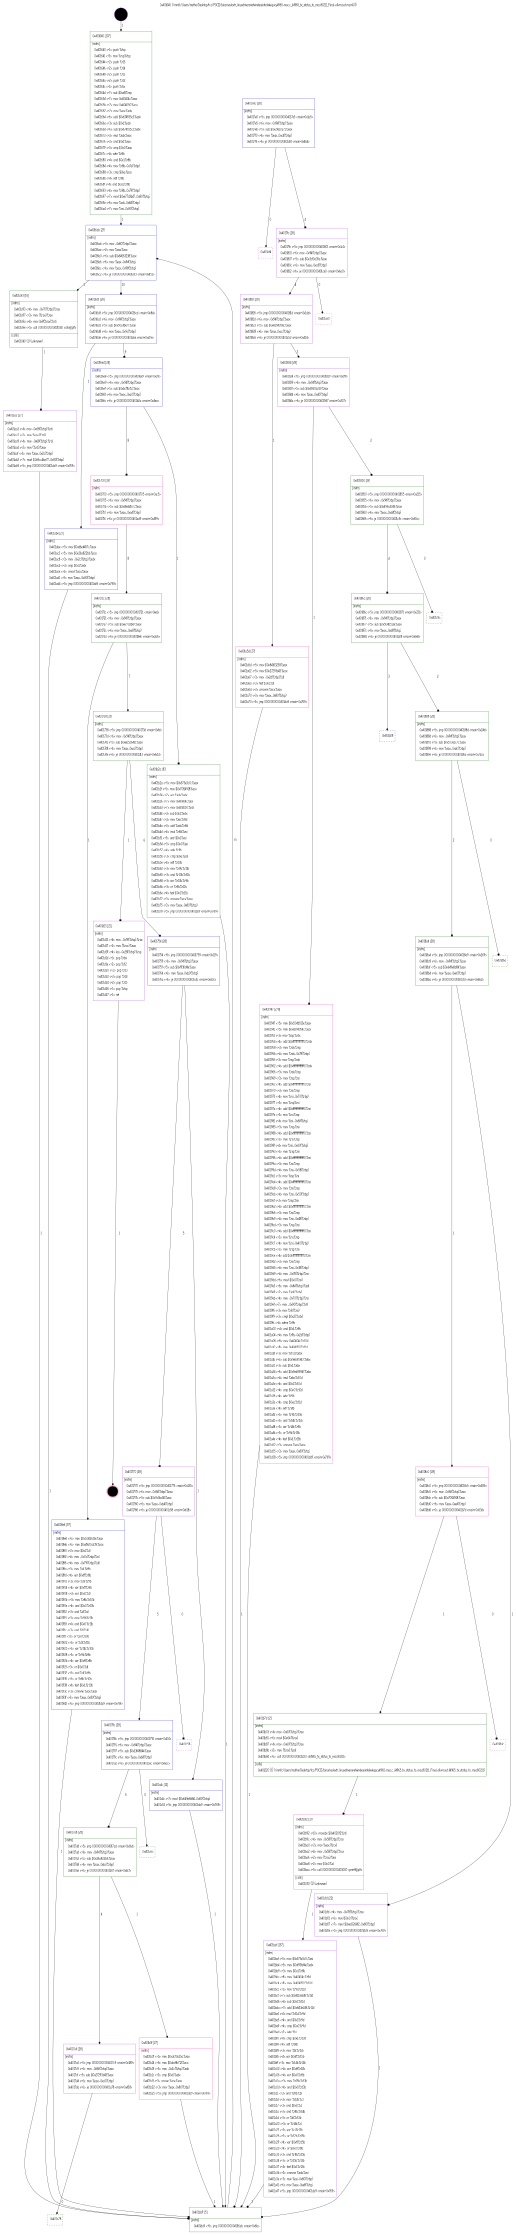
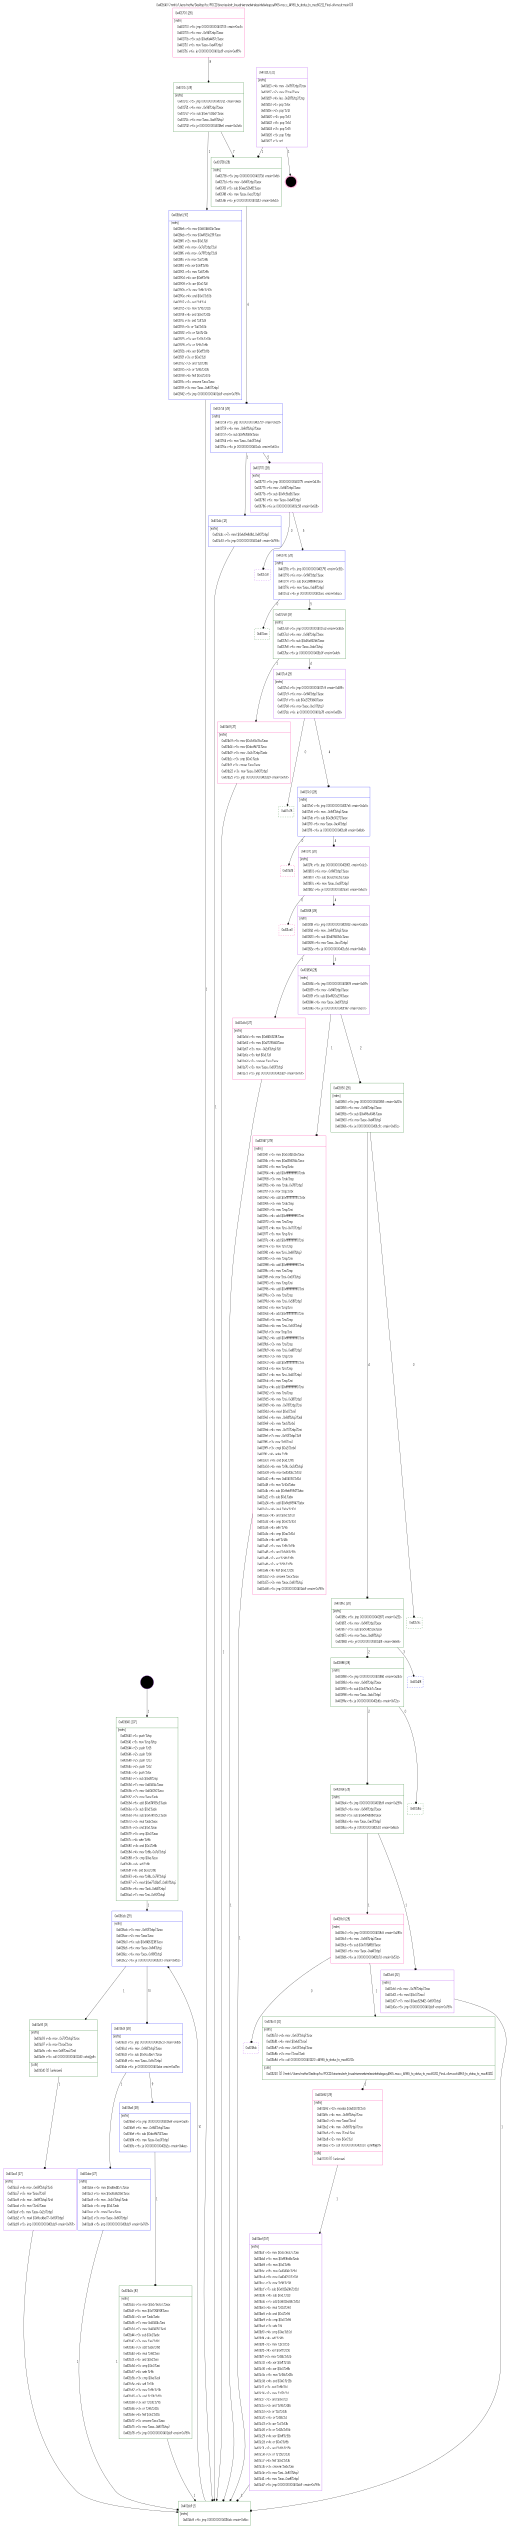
(127, 440) -> none
none -> (321, 752)
(124, 840) -> (261, 151)
